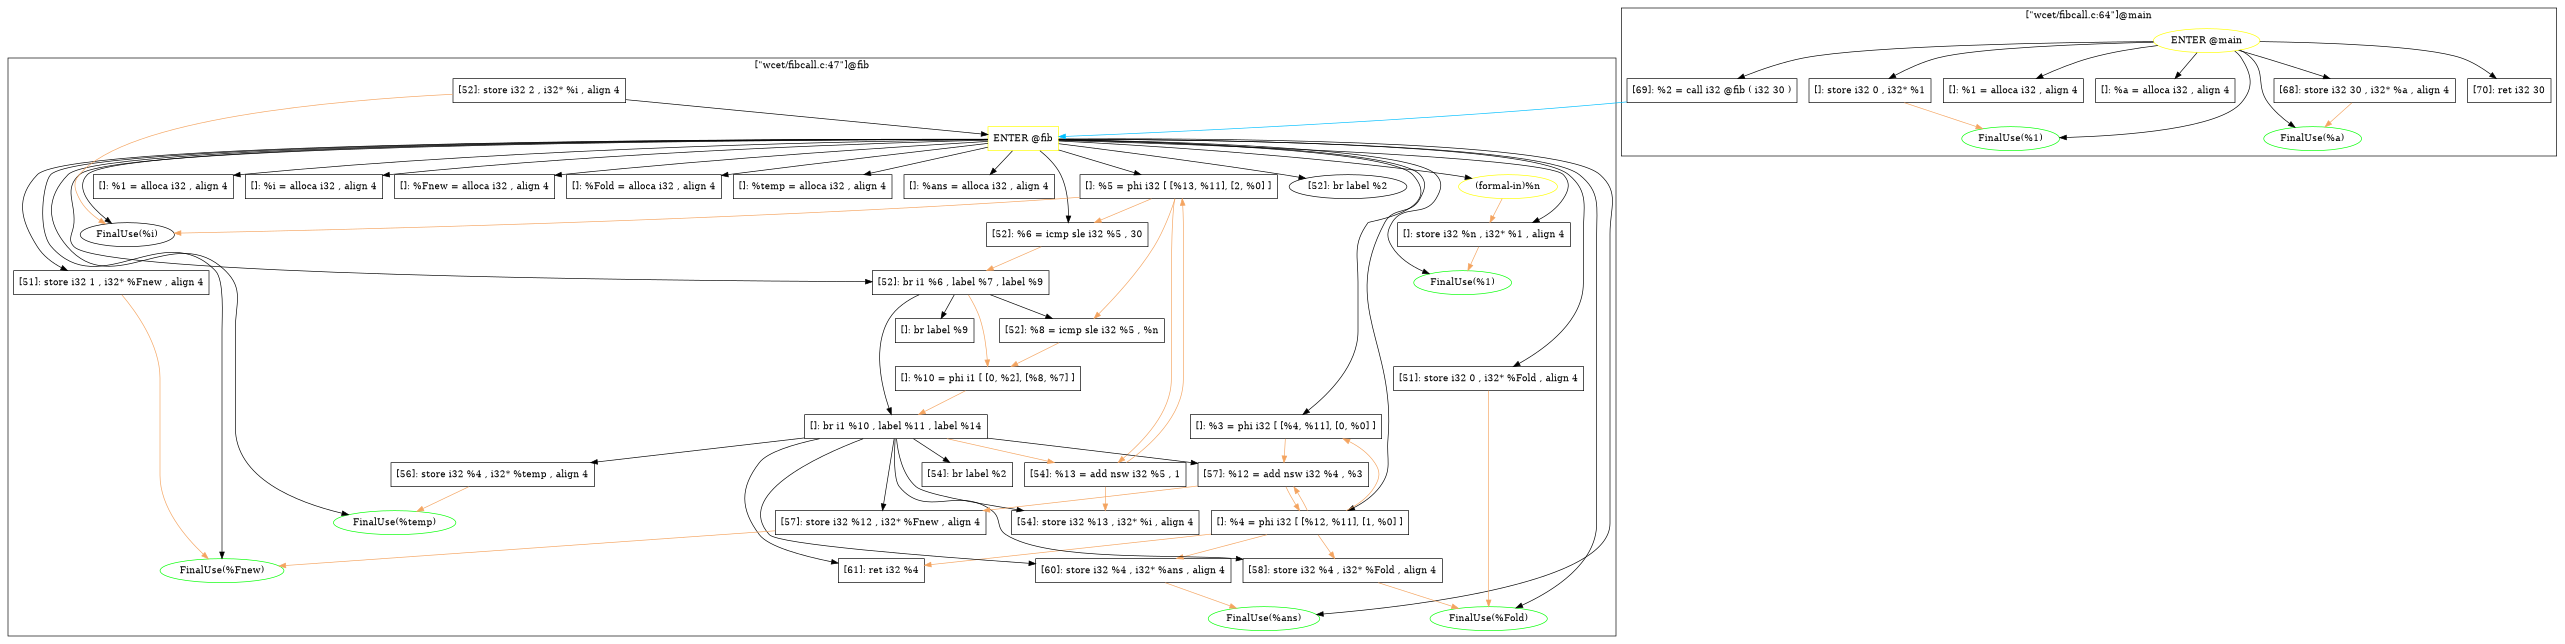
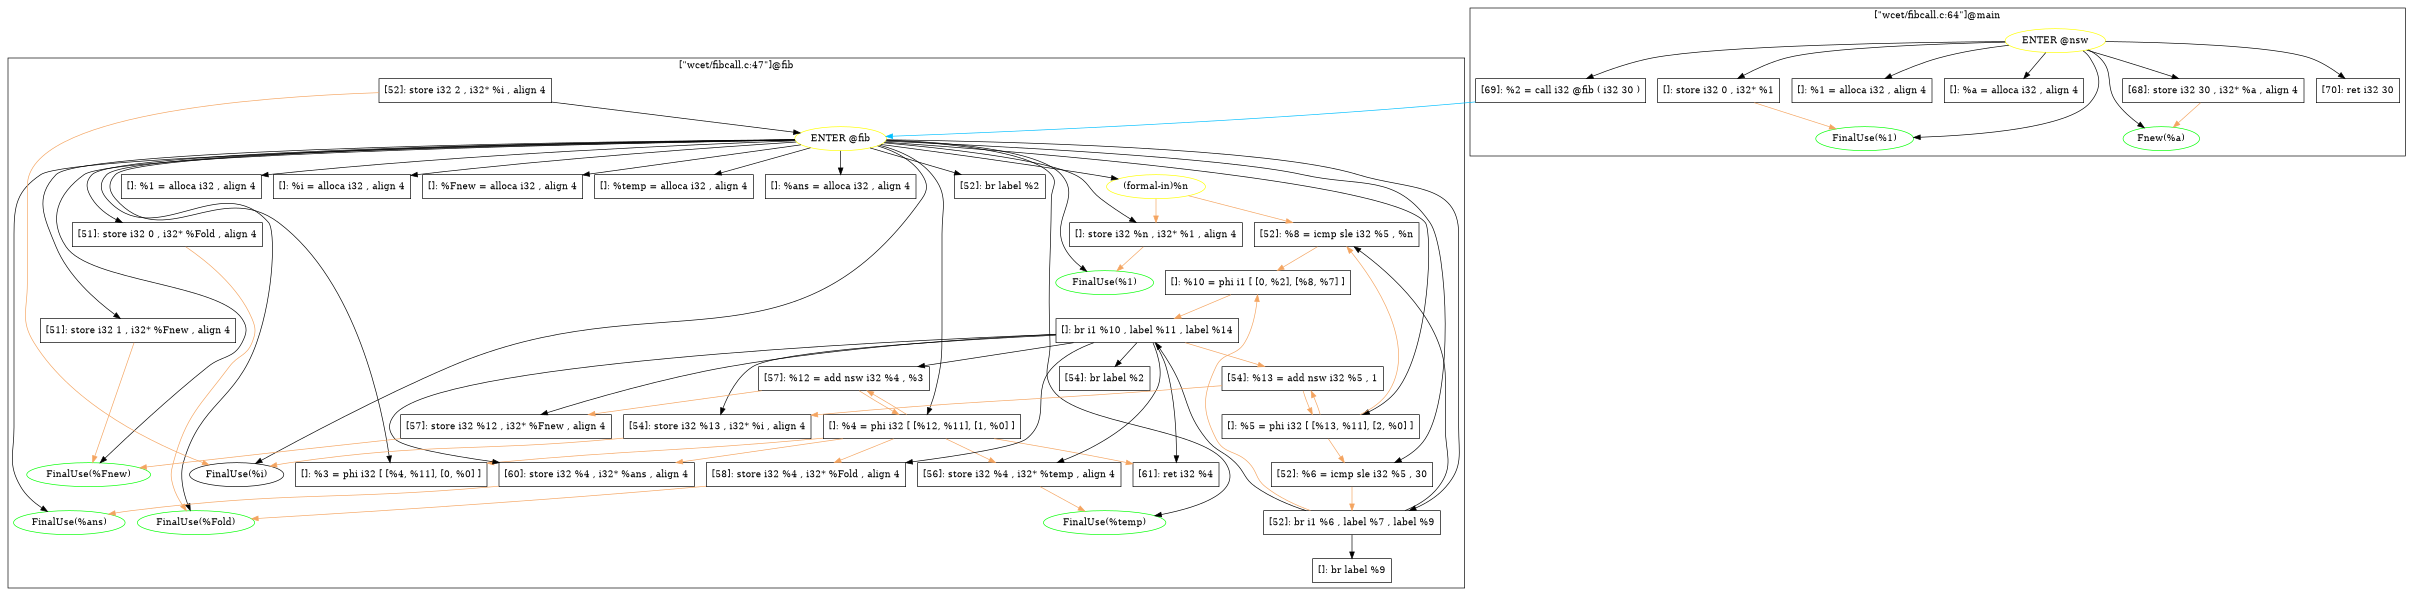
(2207, 41) -> (2055, 41)
(1023, 139) -> (841, 139)
(2313, 139) -> (2161, 139)
(644, 187) -> none
(1348, 187) -> (1000, 187)
none -> (1237, 208)
(631, 220) -> (450, 448)
(1285, 447) -> none
none -> (968, 449)
